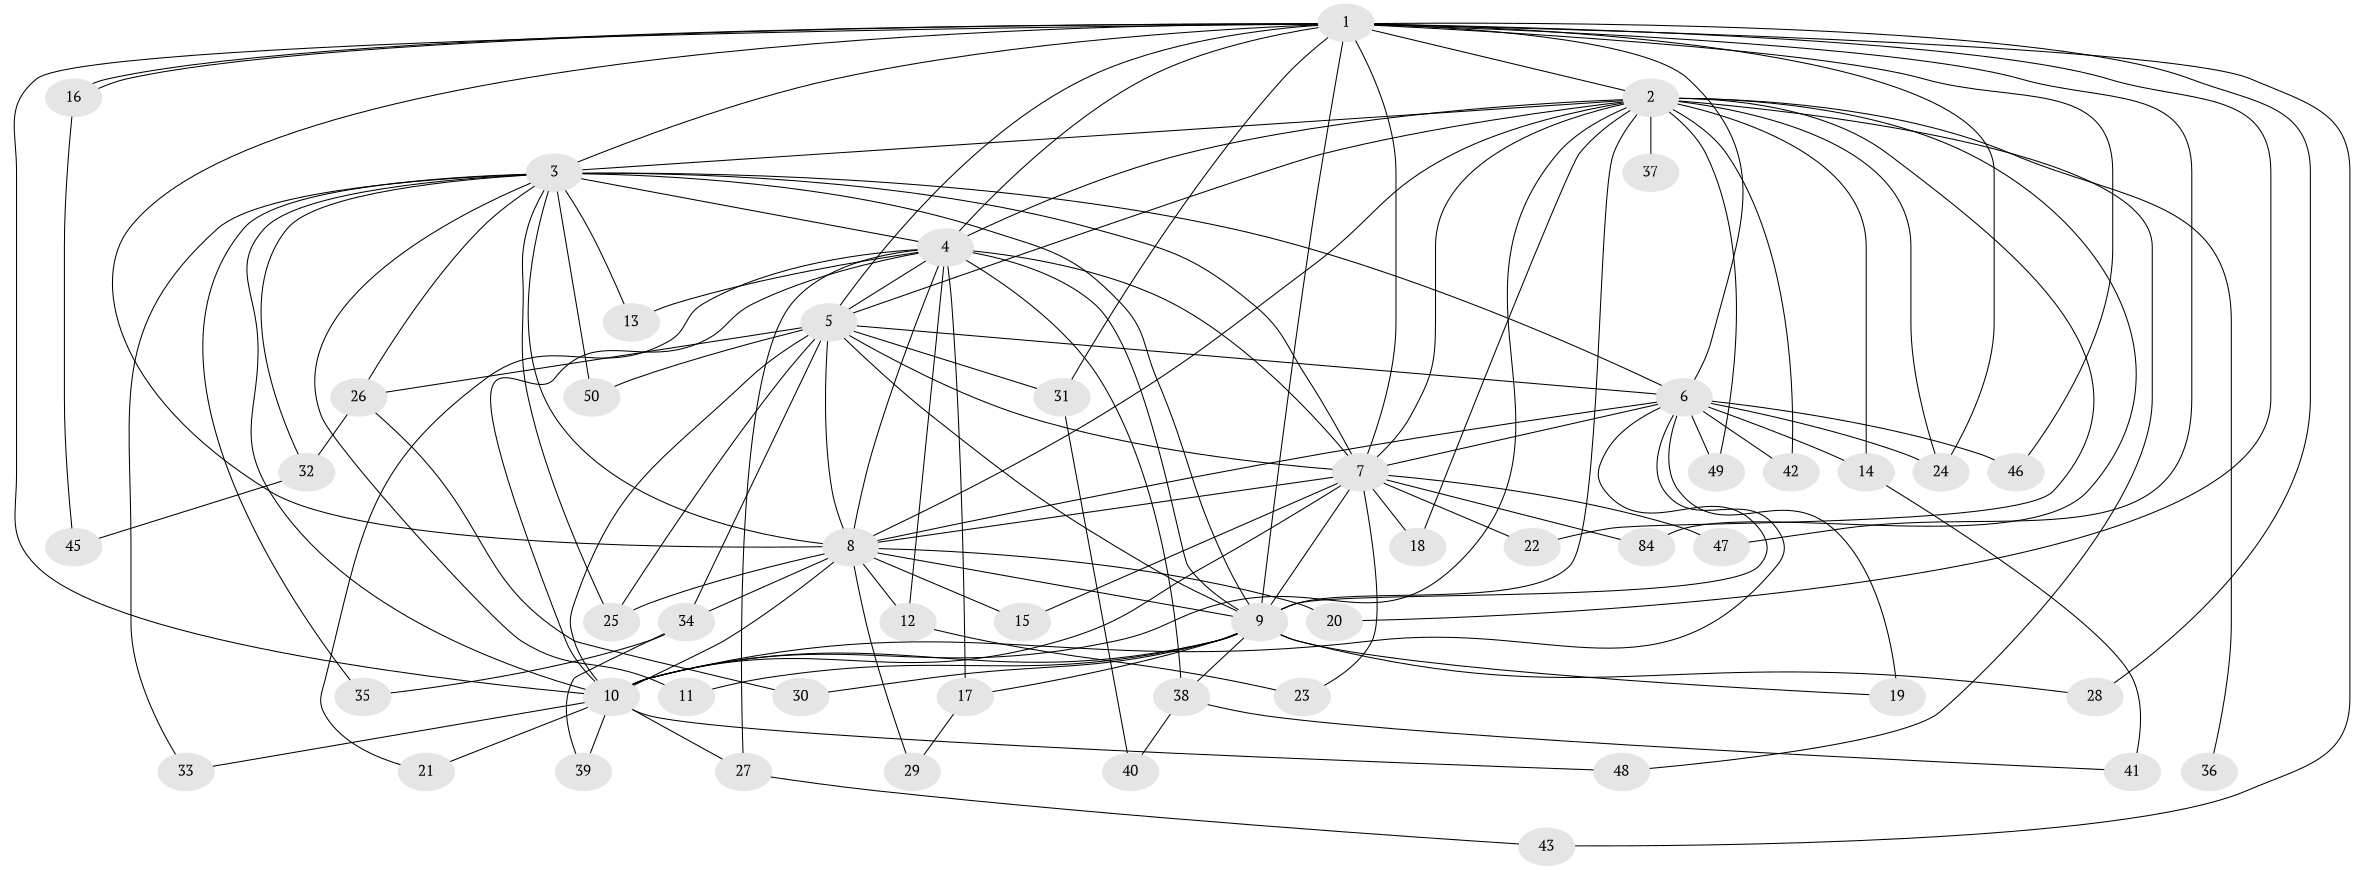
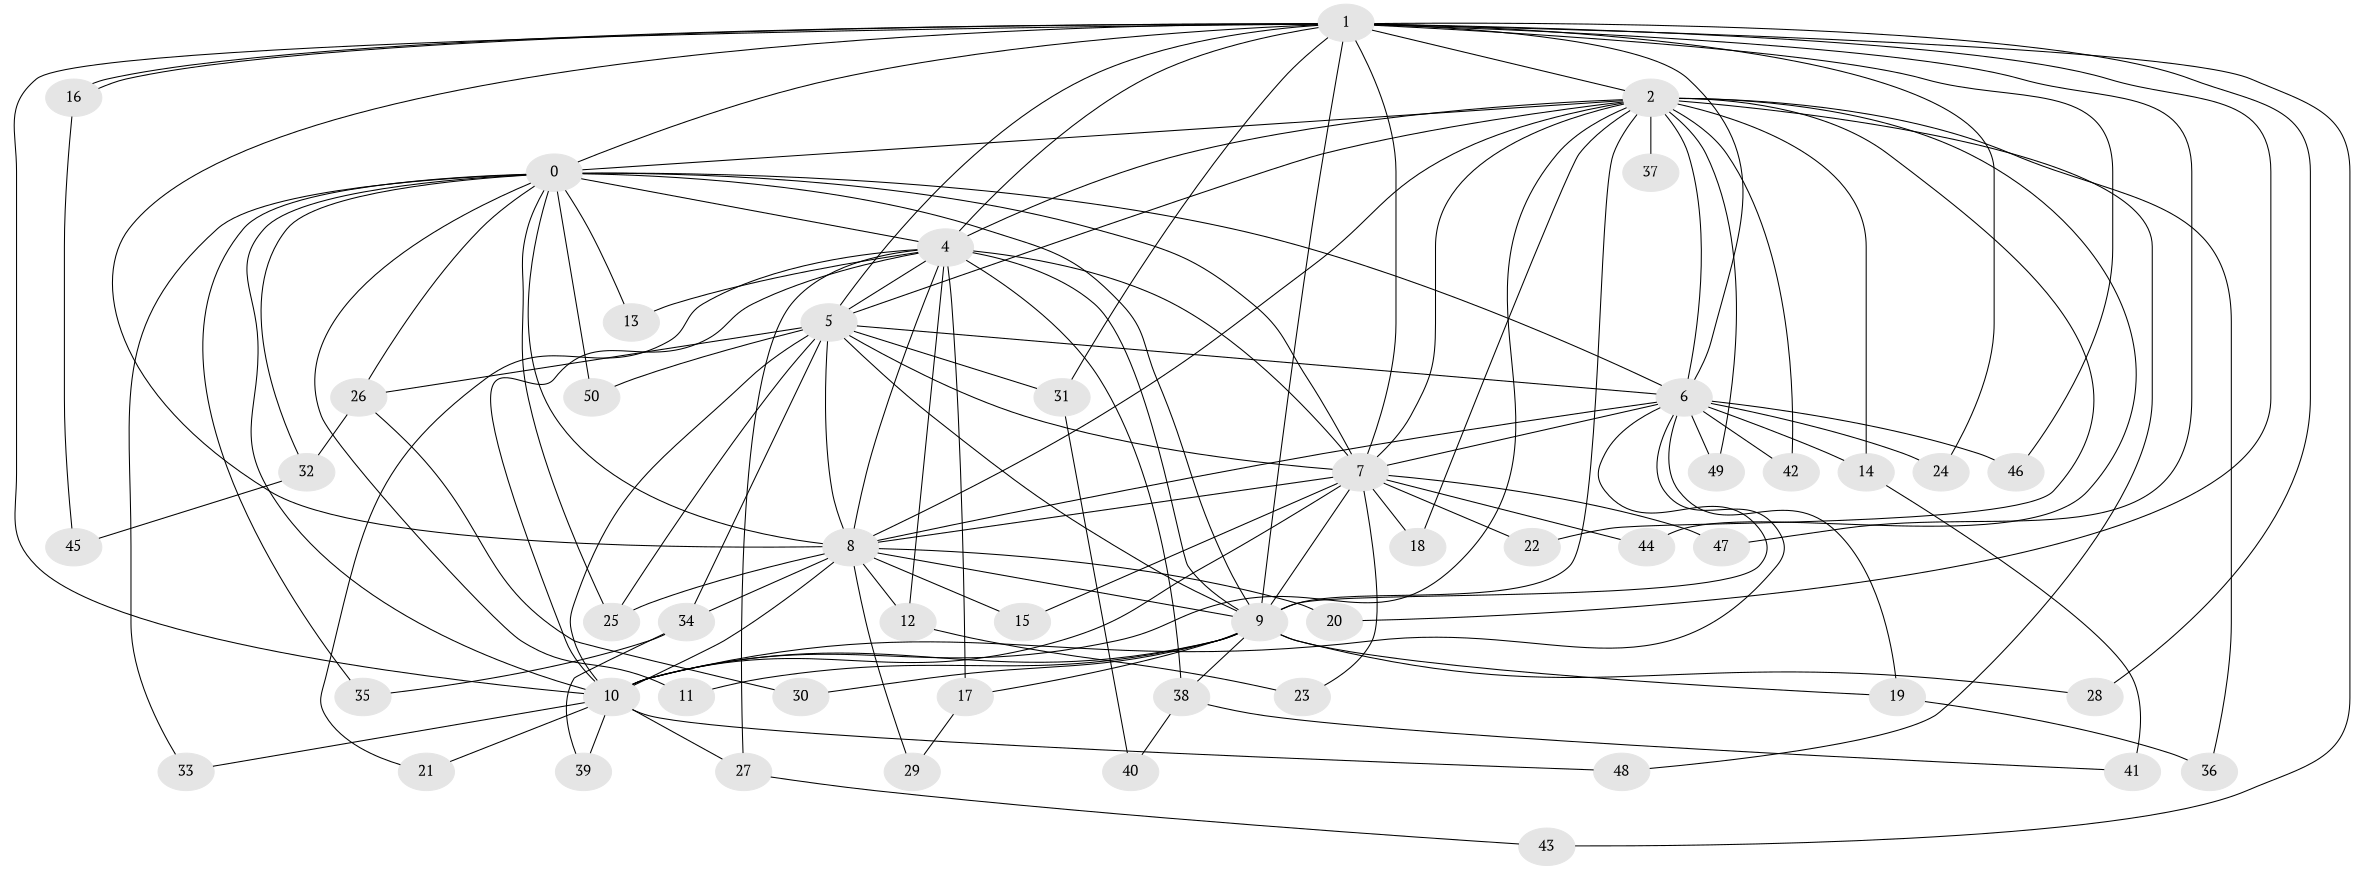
(554, 173) -> (554, 173)
(1900, 205) -> (1701, 243)
(1647, 547) -> (1647, 547)
none -> (2058, 724)
